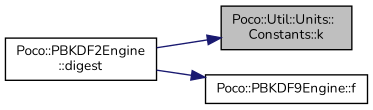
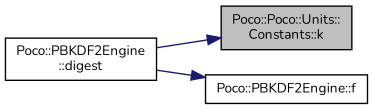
(287, 28) -> (287, 28)
(287, 89) -> (287, 89)
